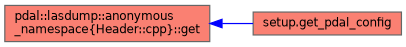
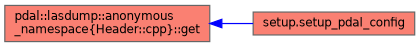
(327, 24) -> (334, 24)
